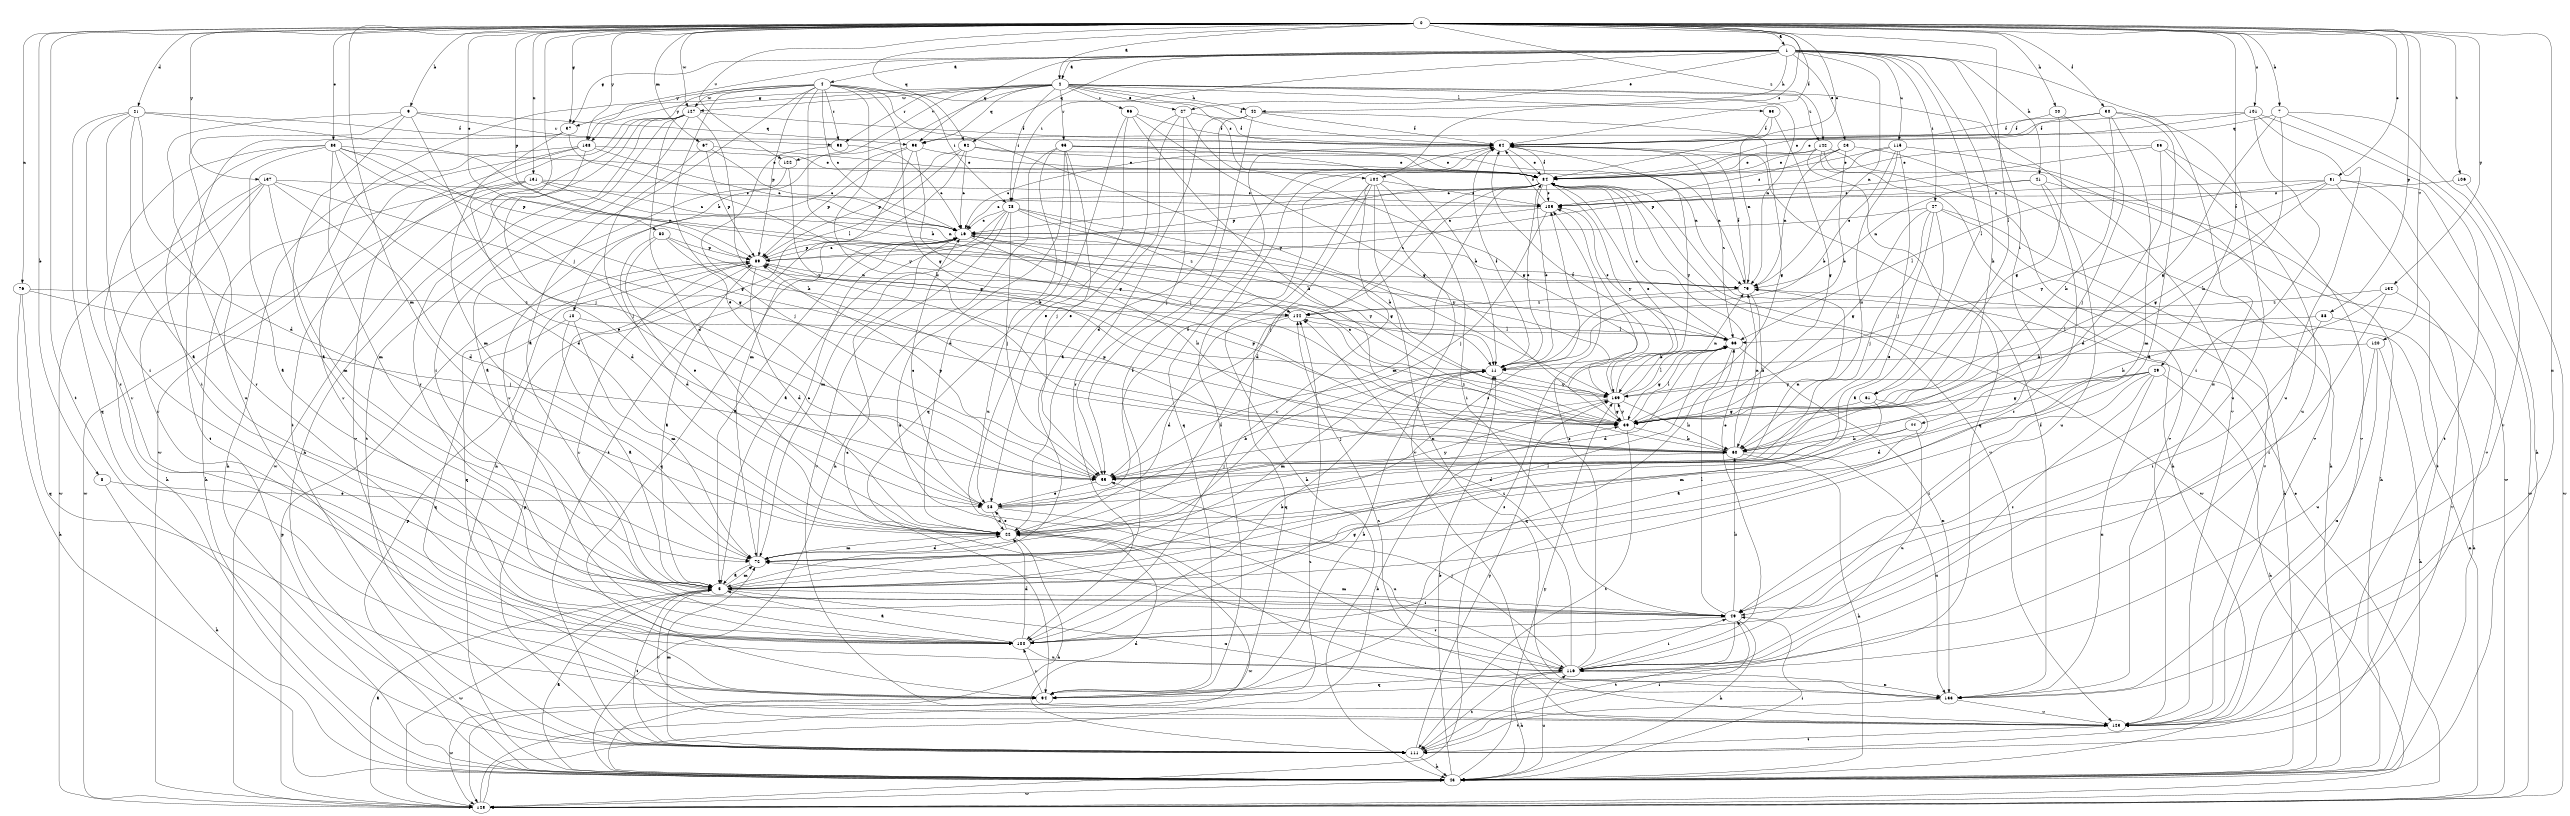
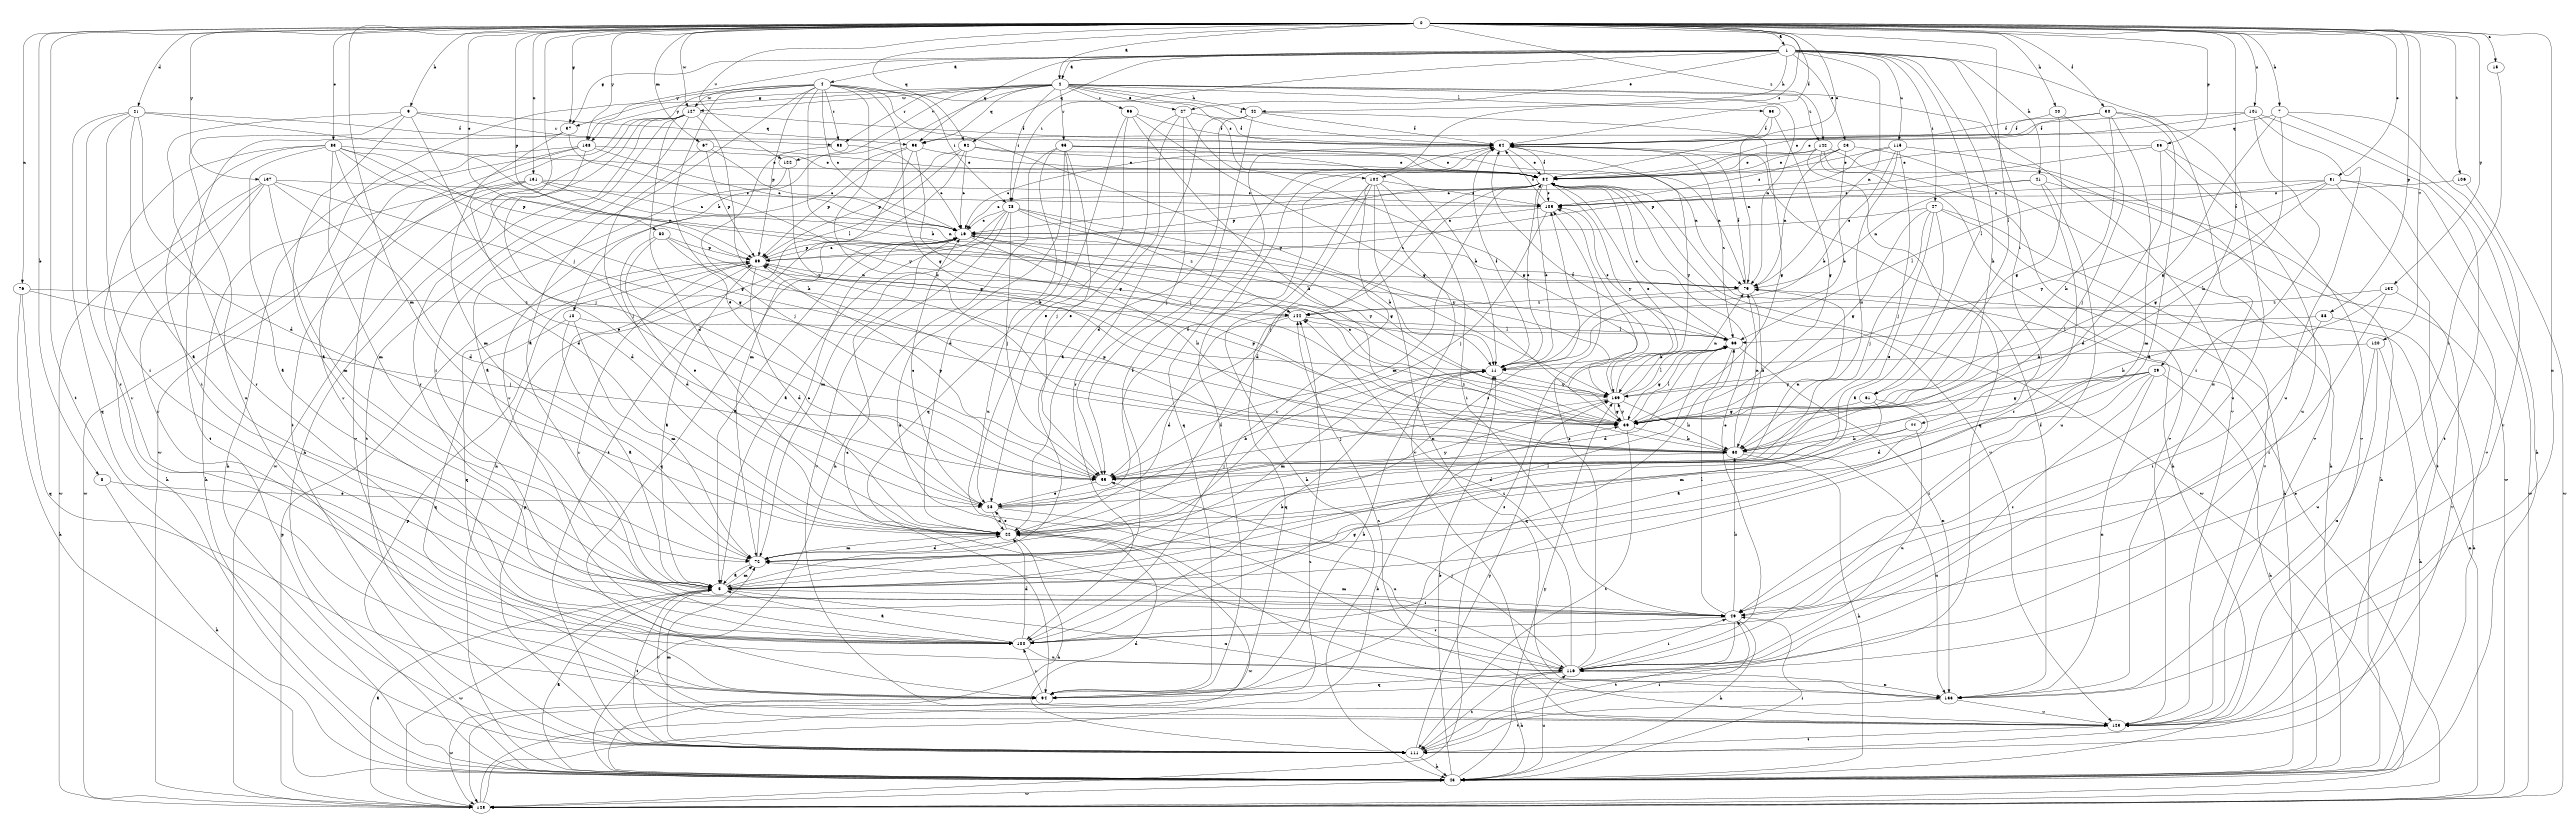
none -> (2032, 35)
none -> (2496, 67)
